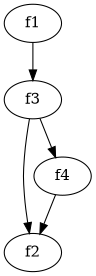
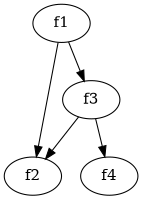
(50, 209) -> (48, 94)
